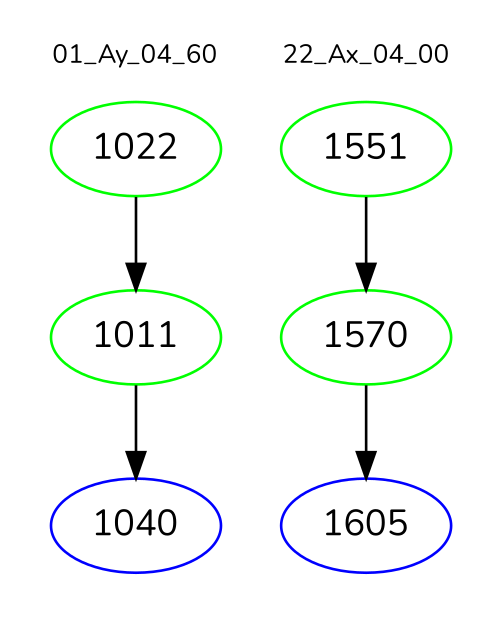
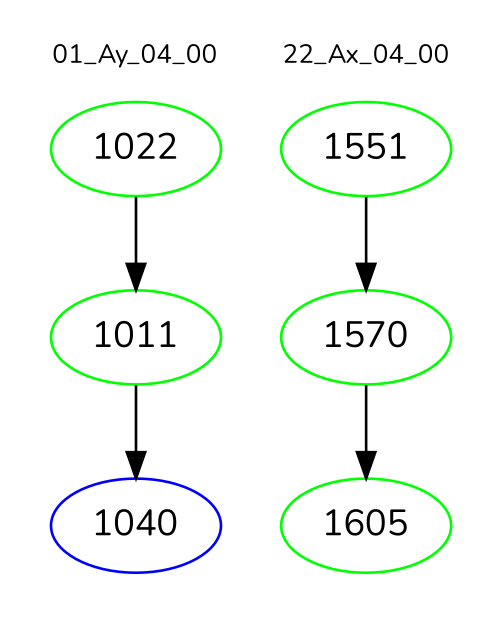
(136, 56) -> (136, 56)
(366, 526) -> (366, 526)
